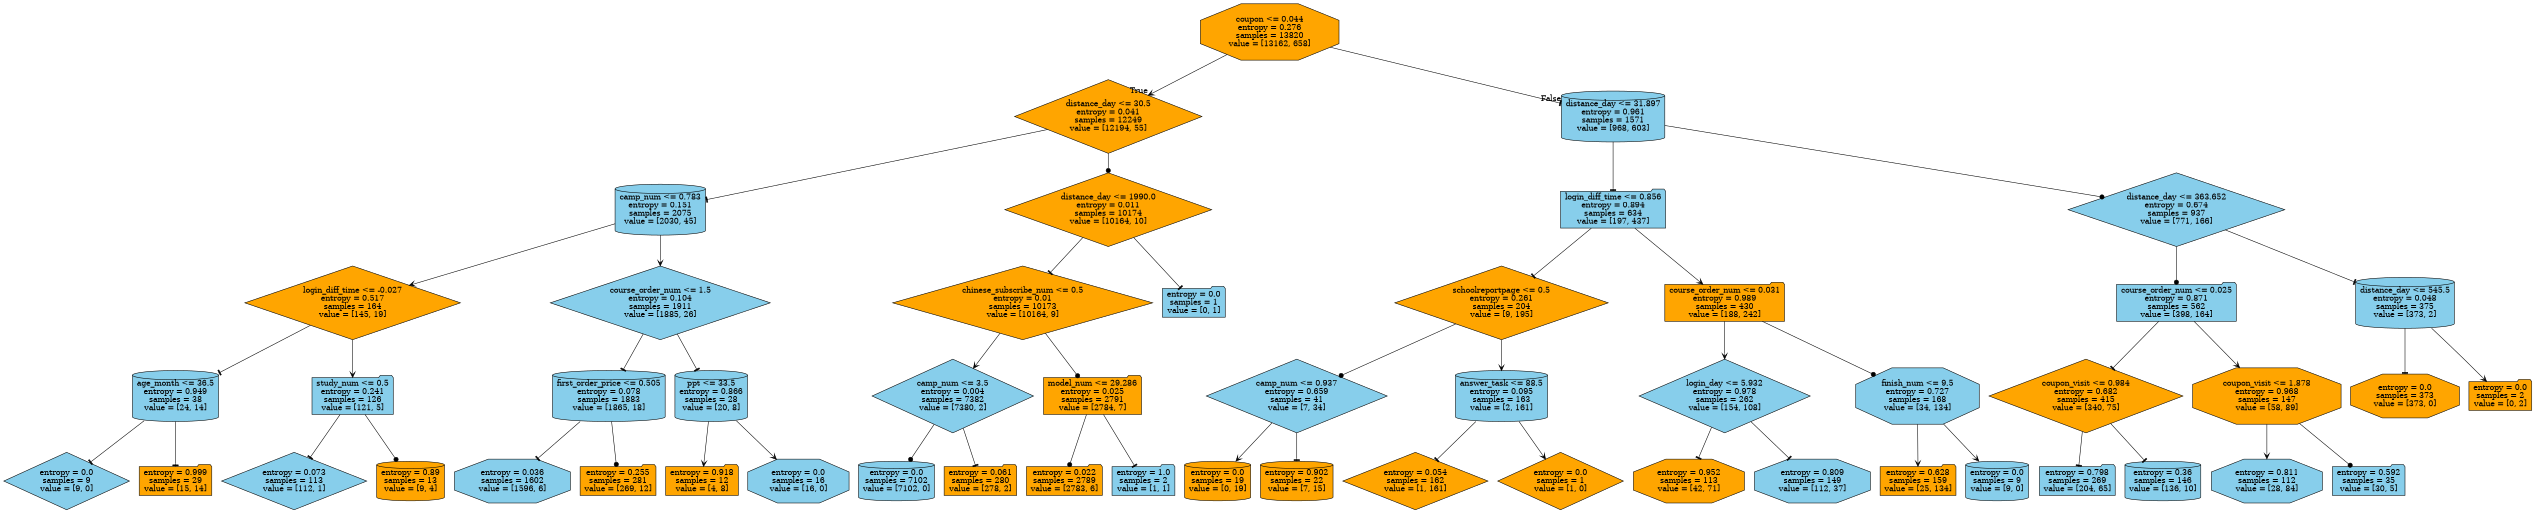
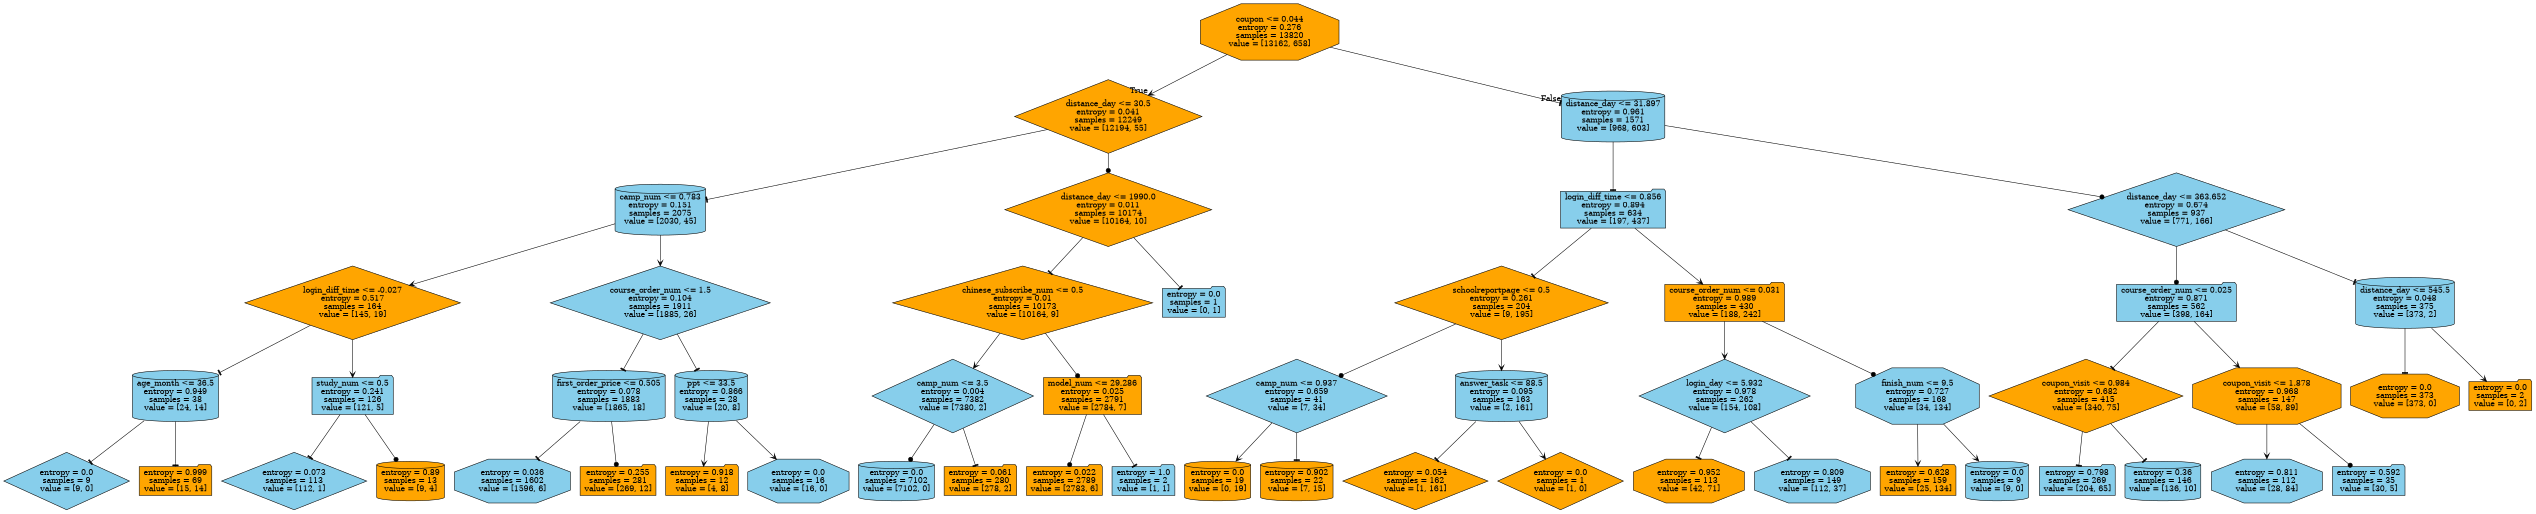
(176, 481) -> (176, 481)
